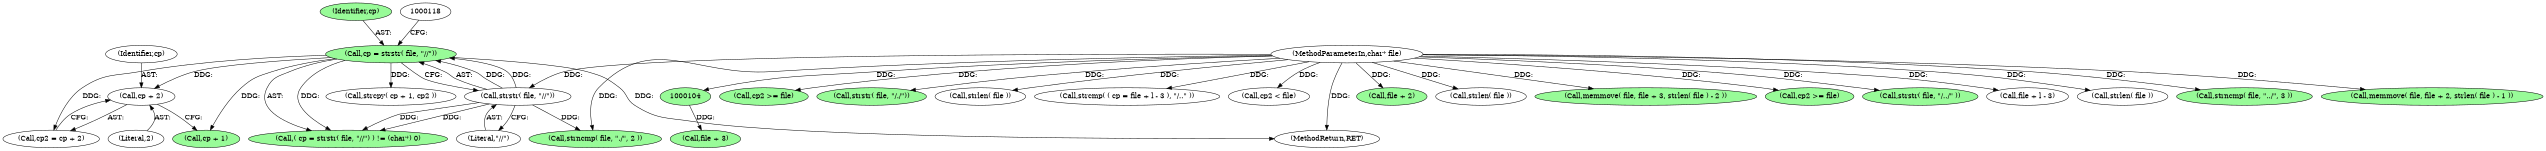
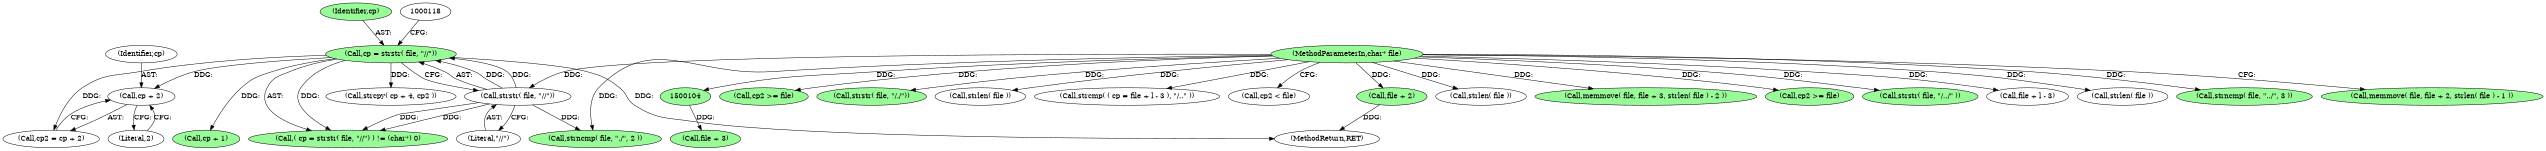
(1347, 54) -> (1347, 54)
(1310, 75) -> (1310, 75)
(2248, 75) -> (2248, 75)
(1330, 93) -> (1362, 116)
(391, 97) -> (391, 97)
(685, 97) -> (685, 97)
(176, 115) -> (134, 115)
(164, 118) -> (164, 118)
